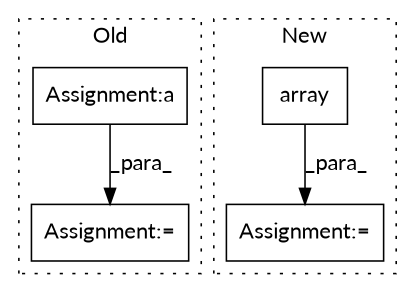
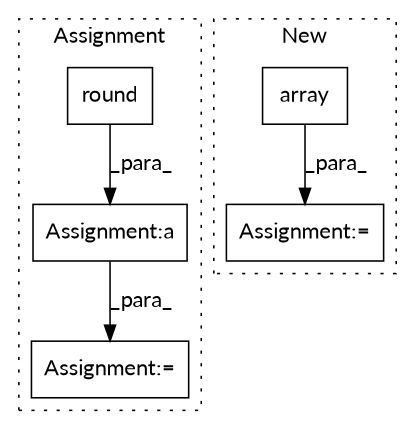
(110, 37) -> (110, 37)
none -> (110, 96)
